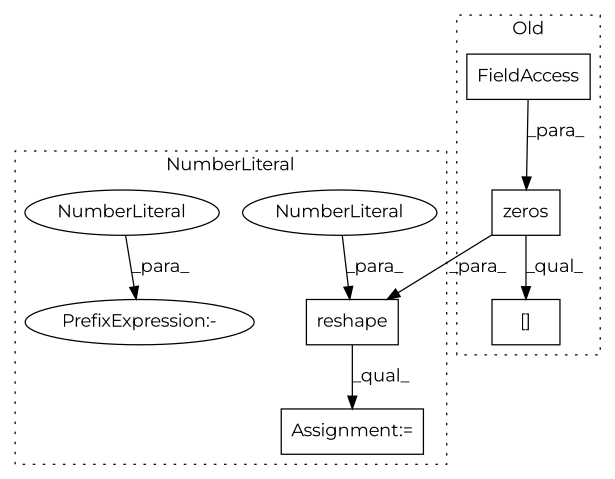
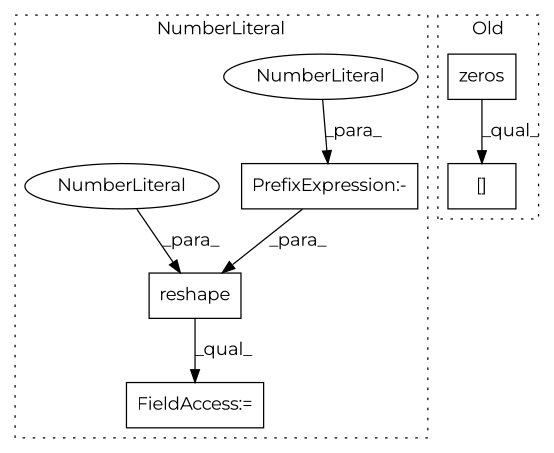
(528, 77) -> none
(438, 268) -> (268, 237)
(140, 322) -> (330, 186)
(352, 432) -> (195, 405)
